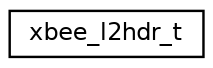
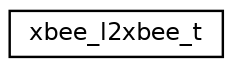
(107, 34) -> (116, 34)
